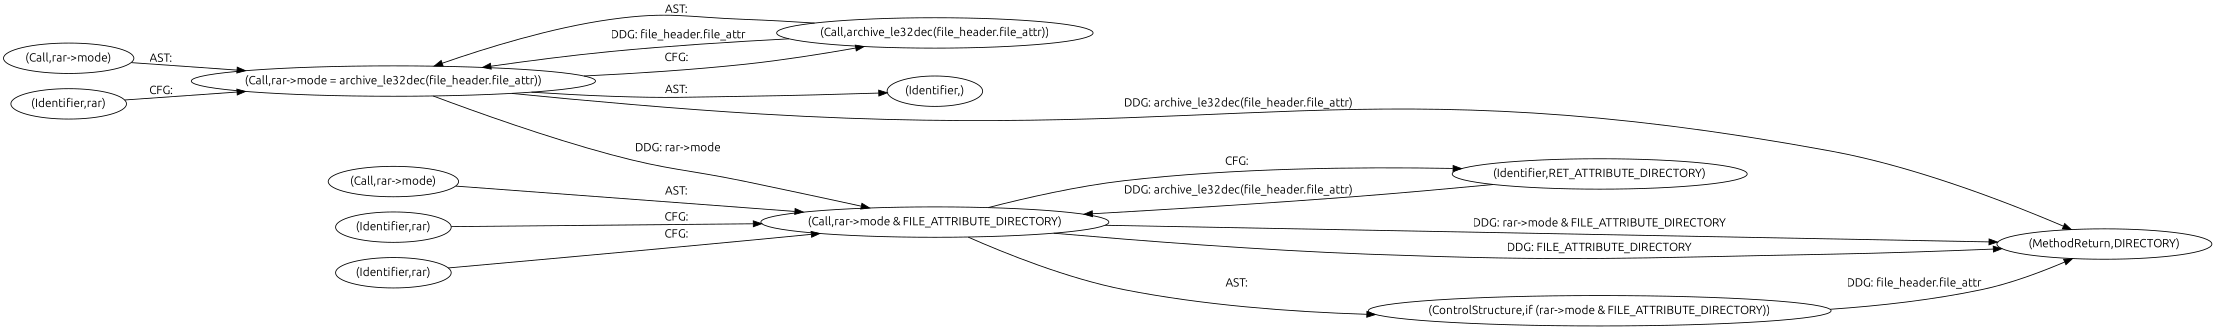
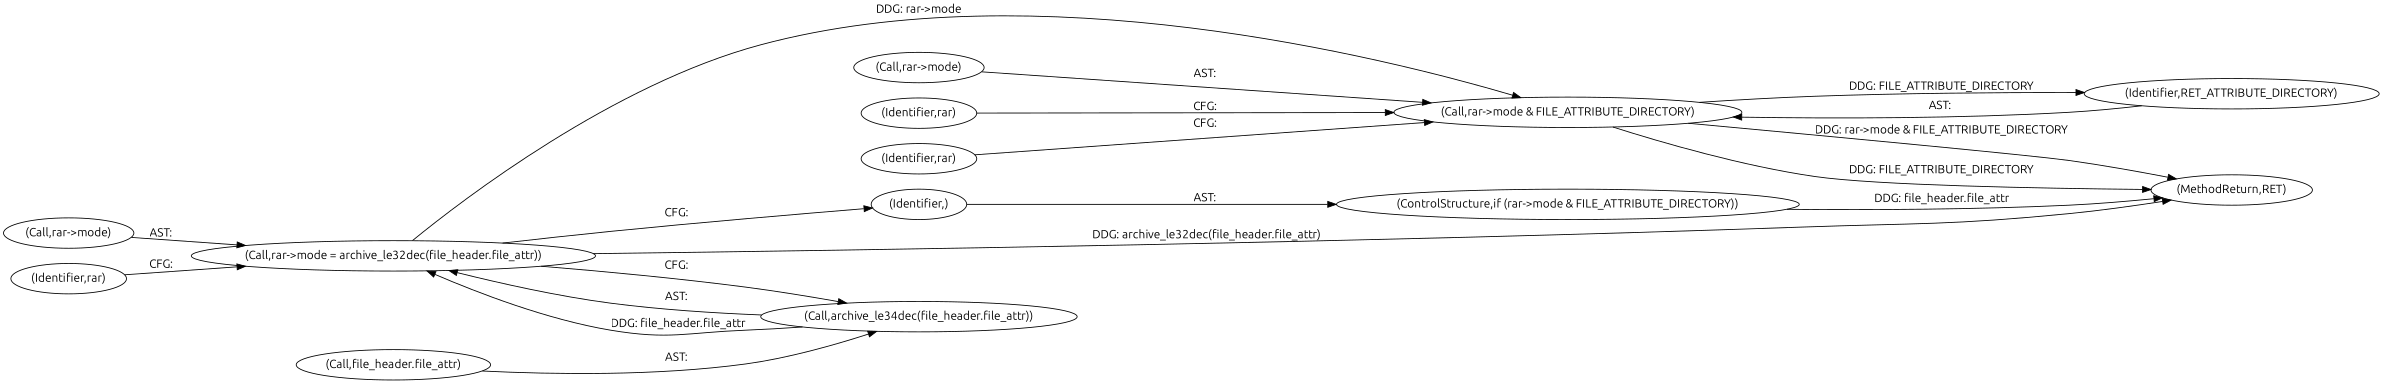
(935, 33) -> (919, 317)
(678, 90) -> (678, 213)
(1238, 162) -> (1942, 87)
(1238, 190) -> (1942, 106)
(2104, 244) -> (2232, 190)
(1163, 296) -> (1147, 204)
none -> (393, 365)
